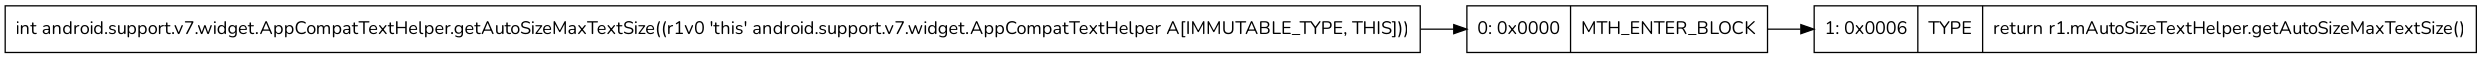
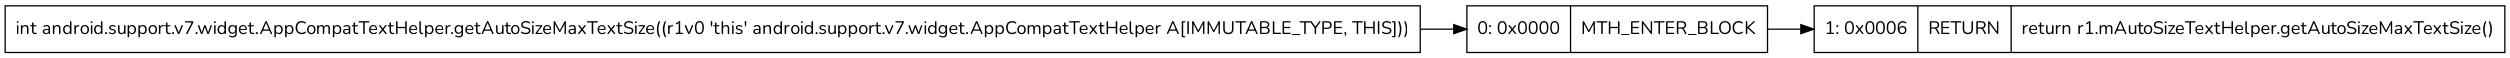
(1950, 29) -> (1964, 29)
